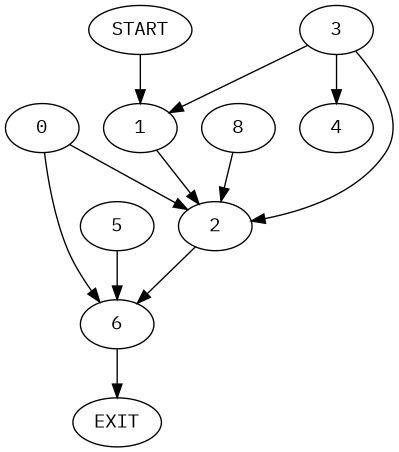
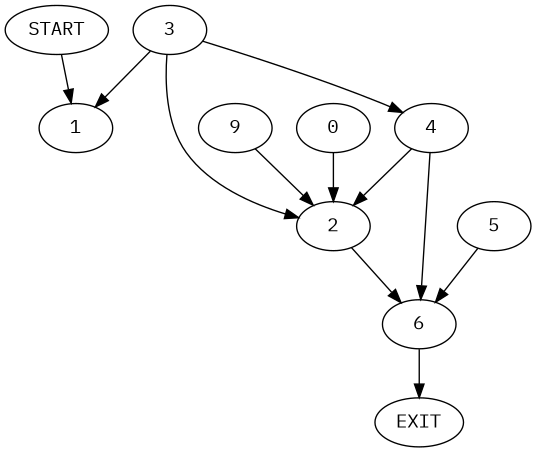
(238, 128) -> (235, 128)
(174, 172) -> (387, 172)
(59, 225) -> (426, 219)
